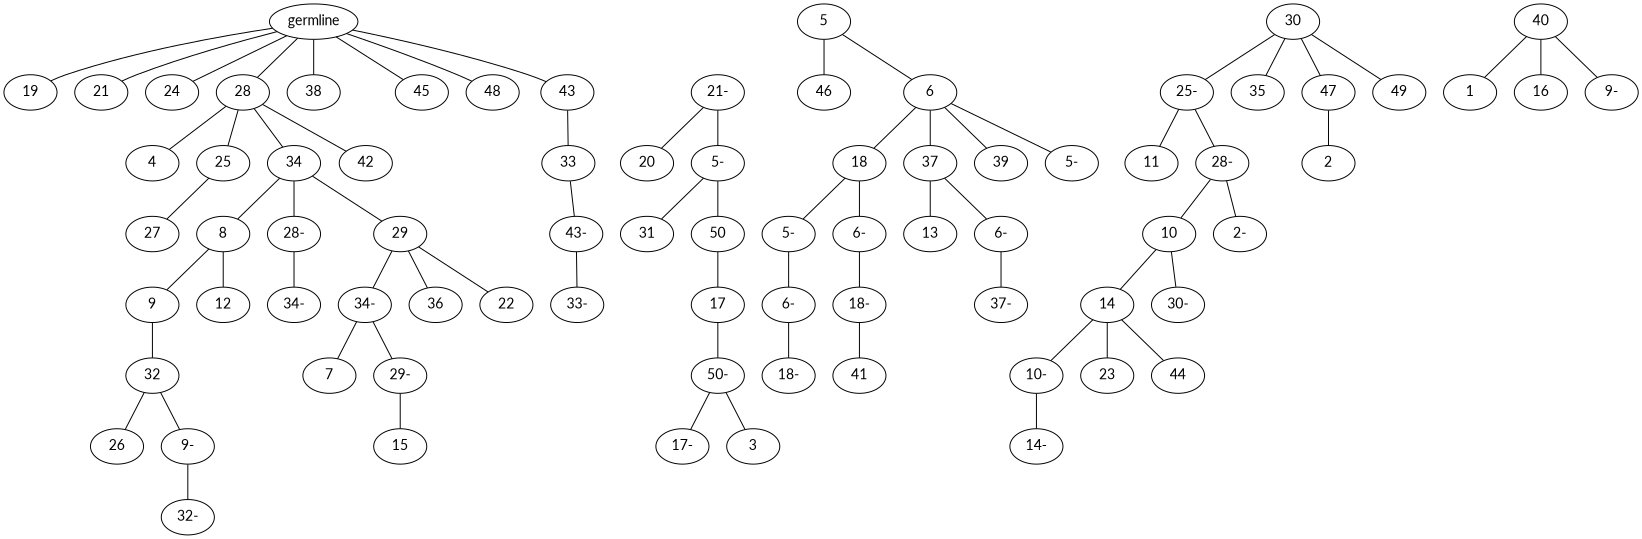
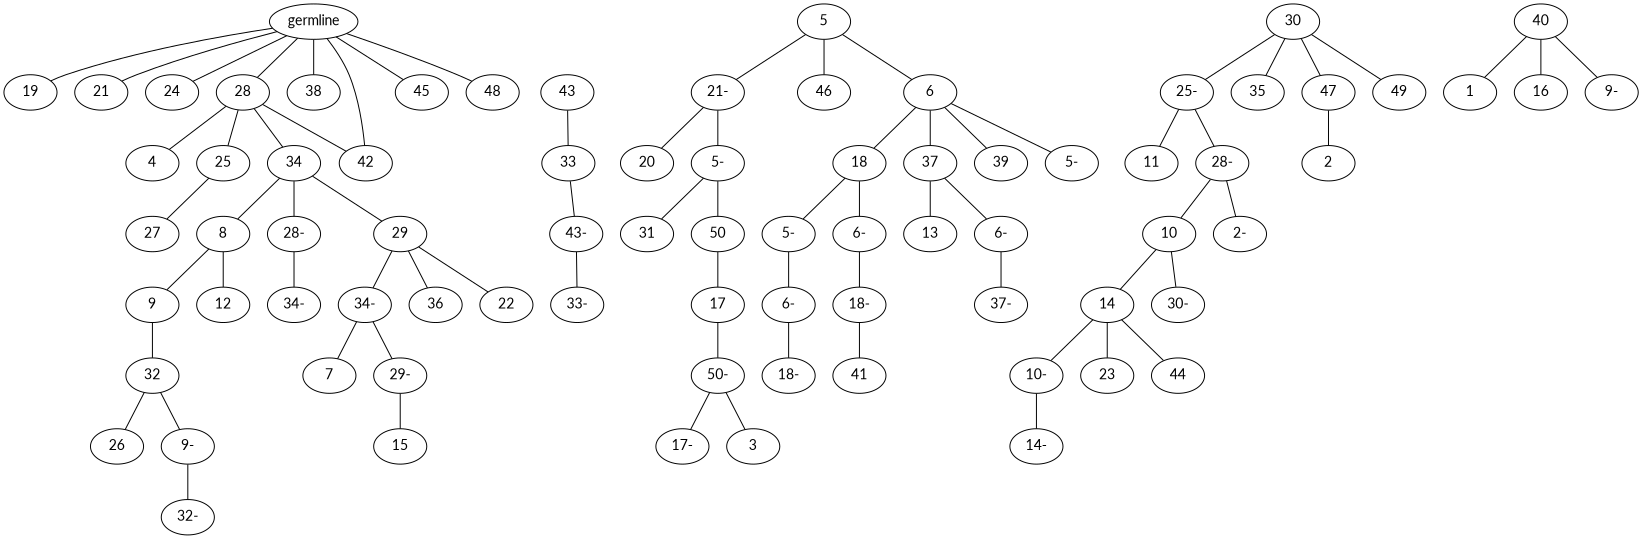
(450, 52) -> (354, 89)
none -> (771, 57)
